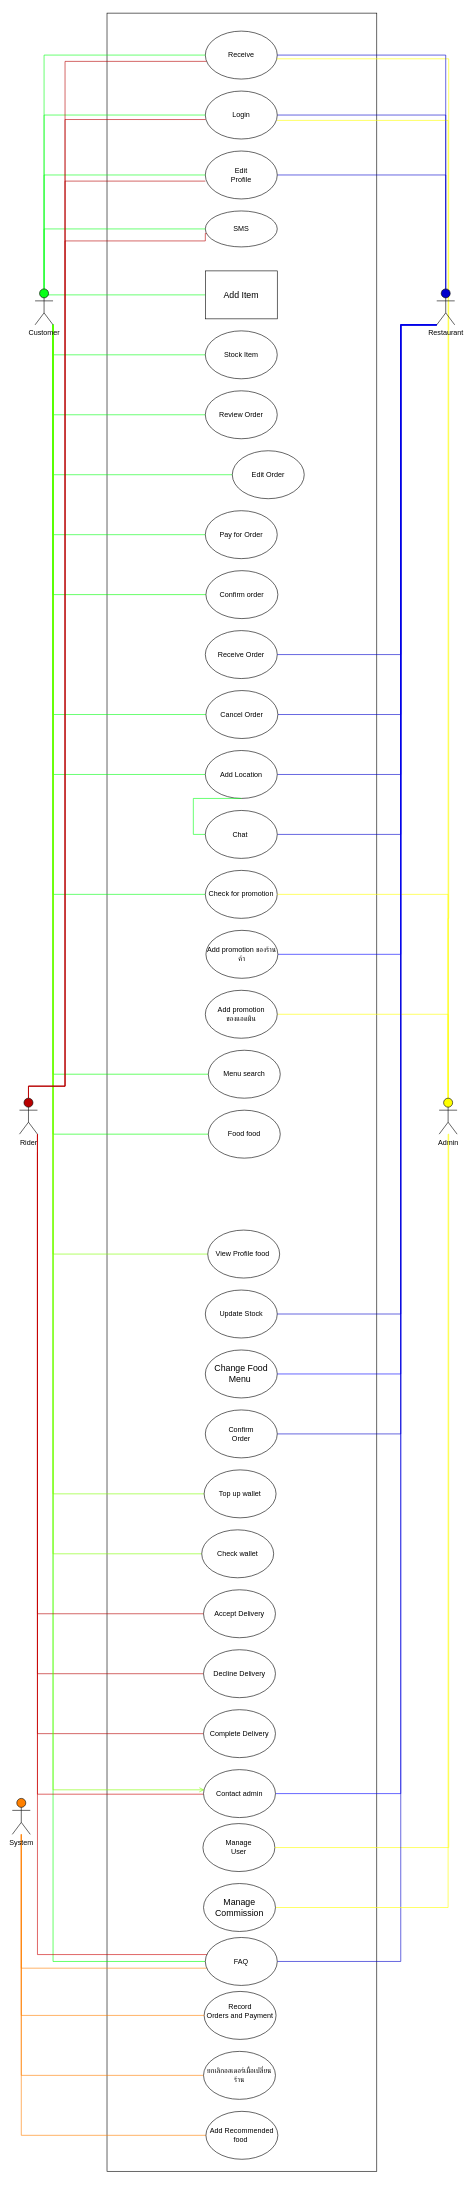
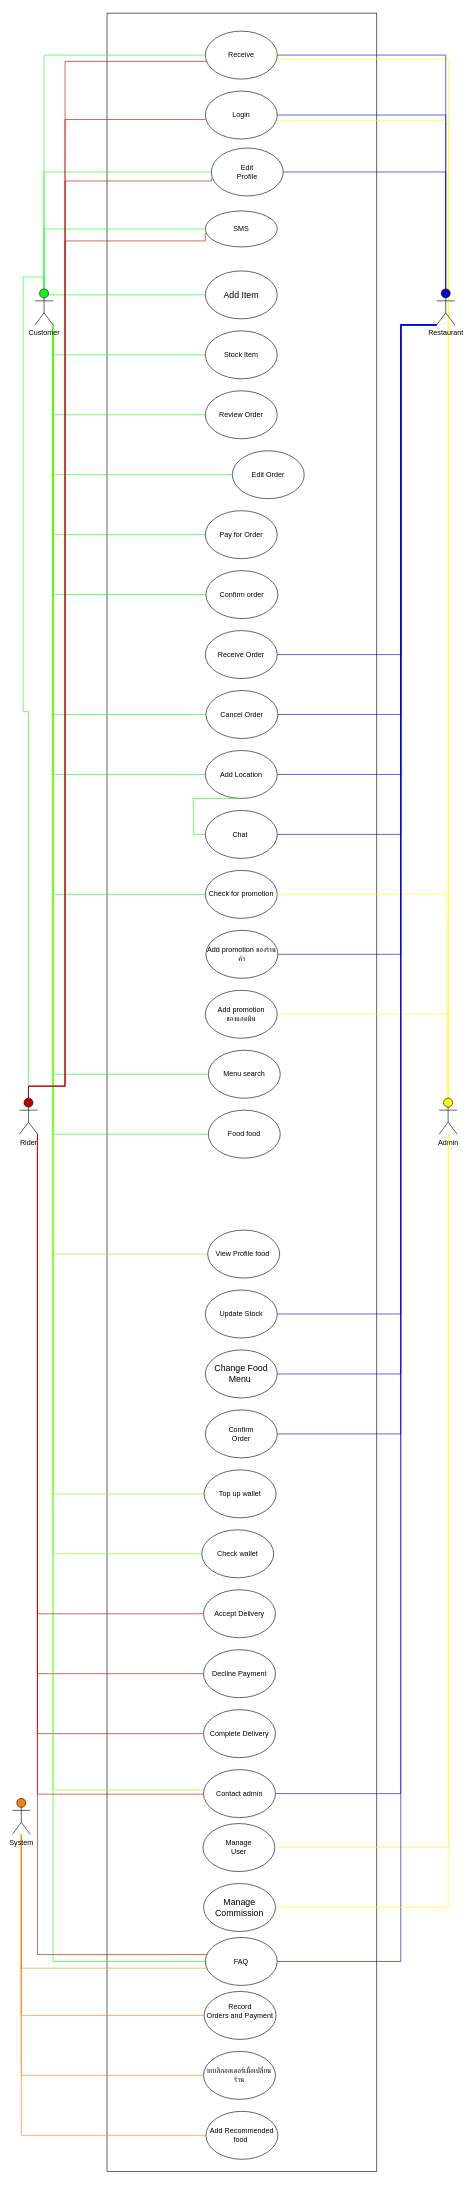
(125, 114) -> (23, 673)
(242, 174) -> (248, 171)
(242, 294) -> (242, 294)
(240, 1674) -> (240, 1674)
(200, 1791) -> (200, 1791)
